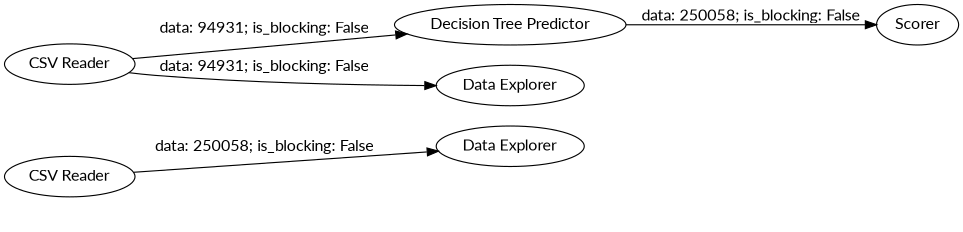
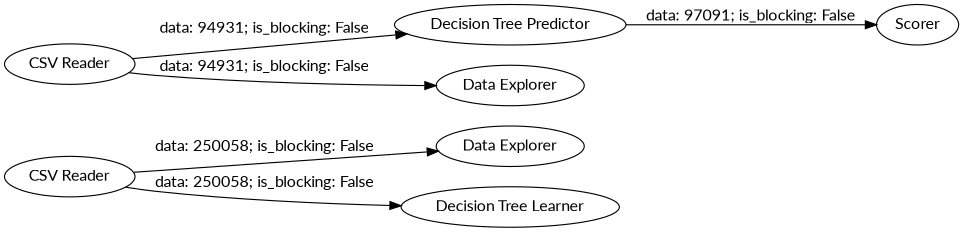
(751, 16) -> (751, 16)
none -> (510, 207)
